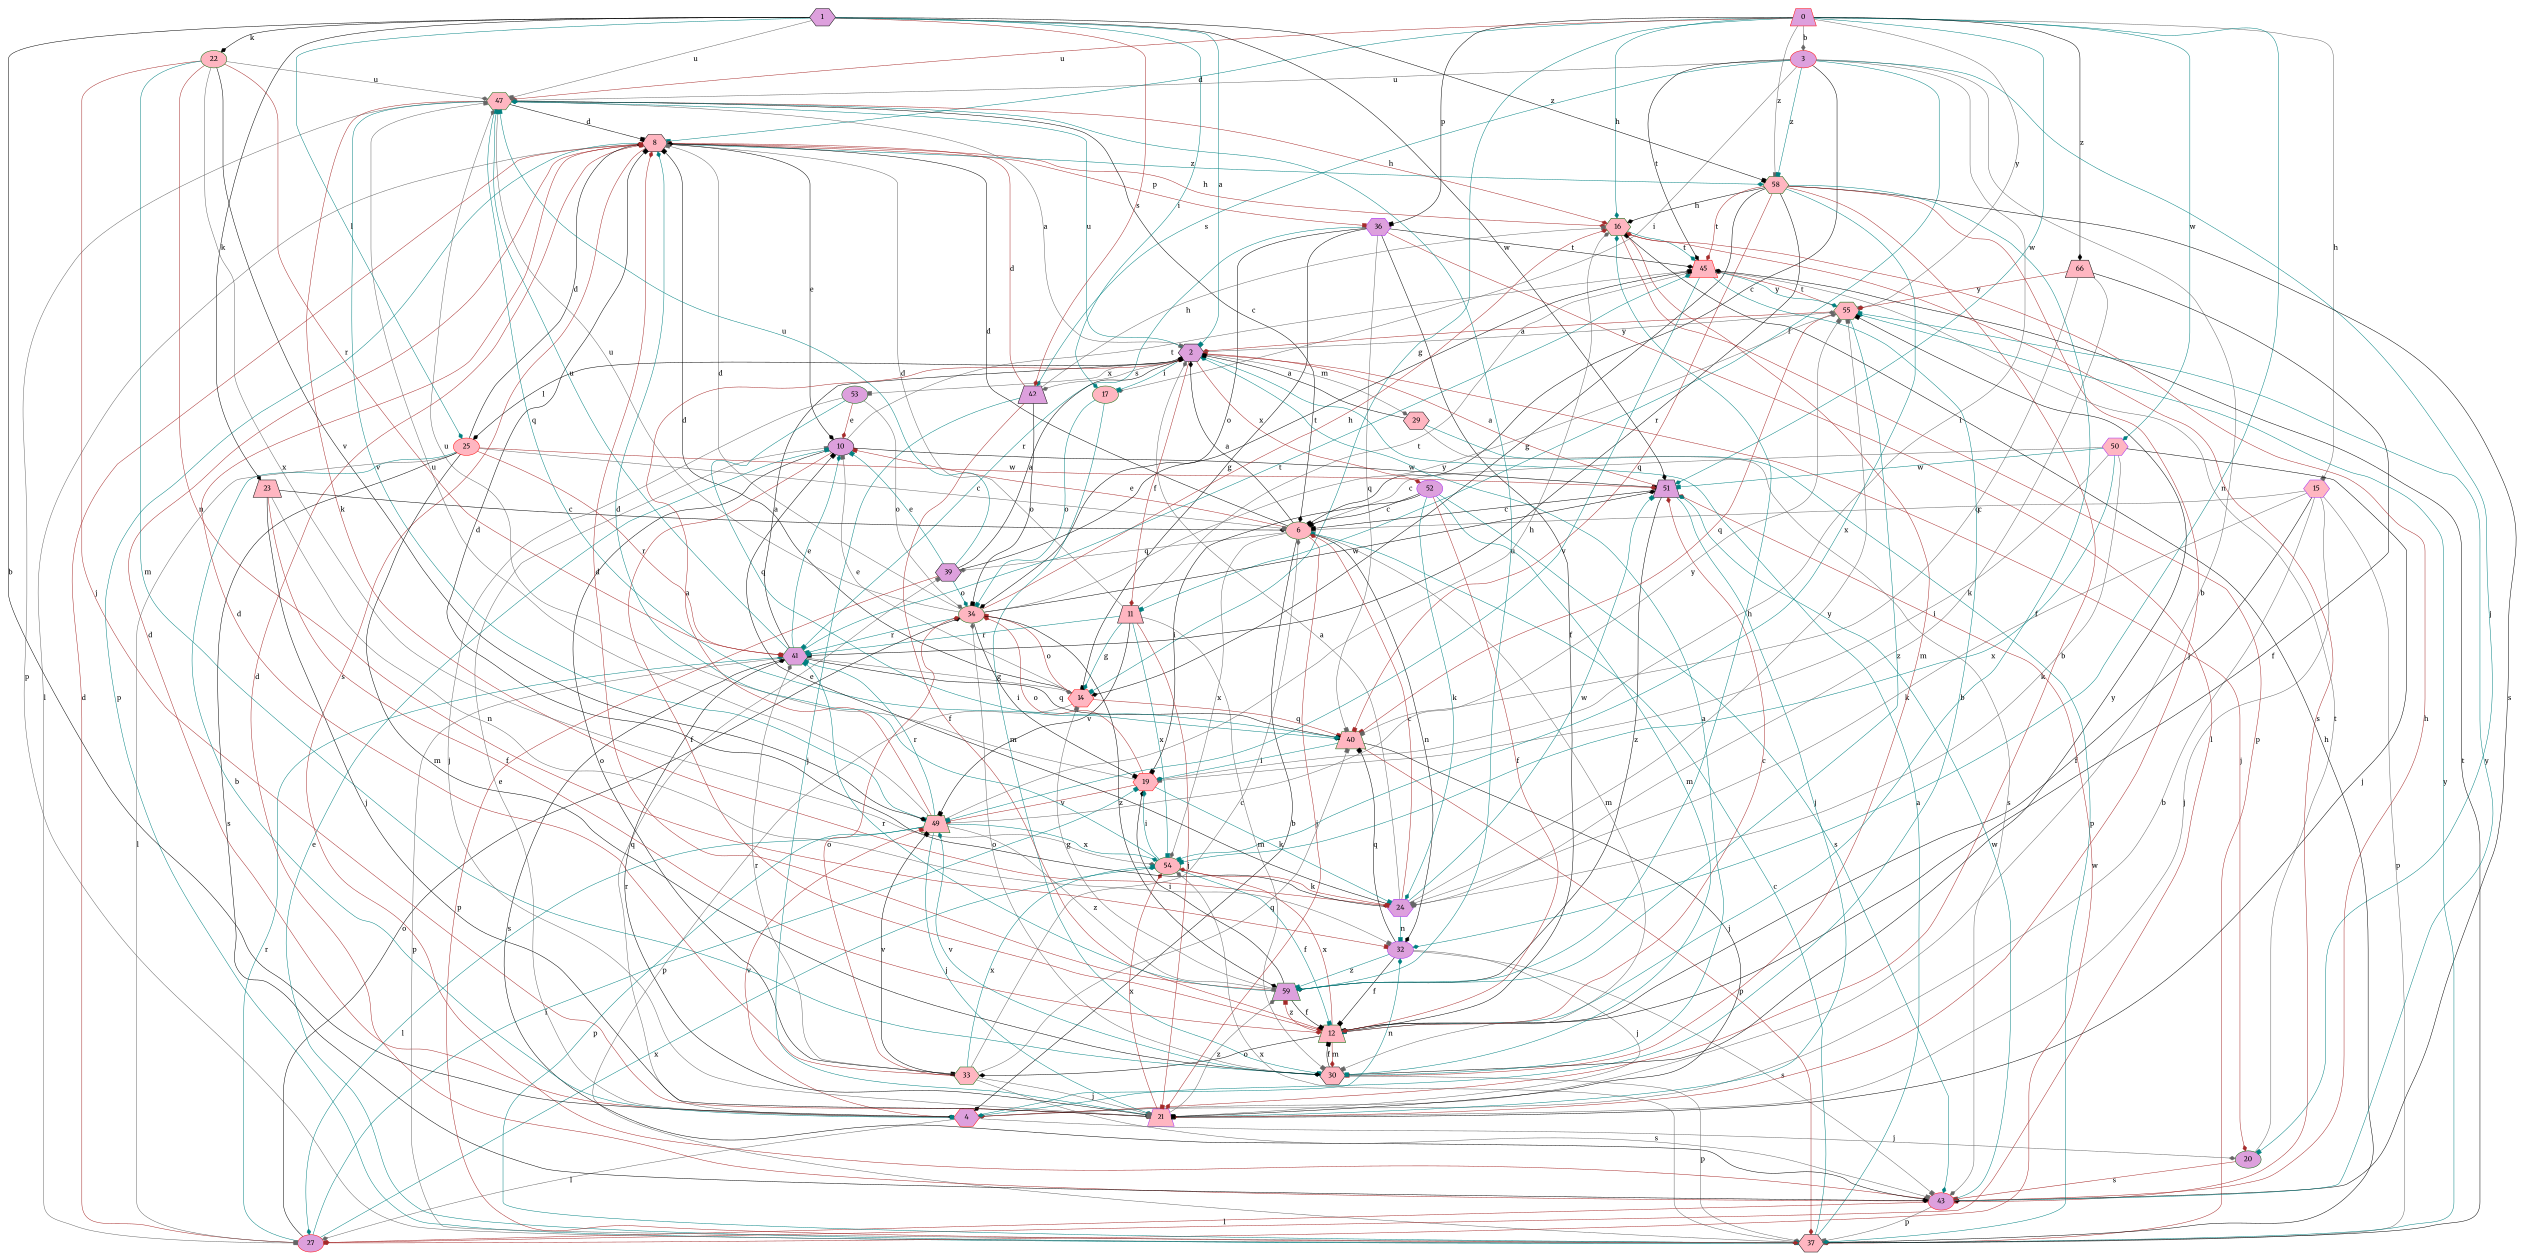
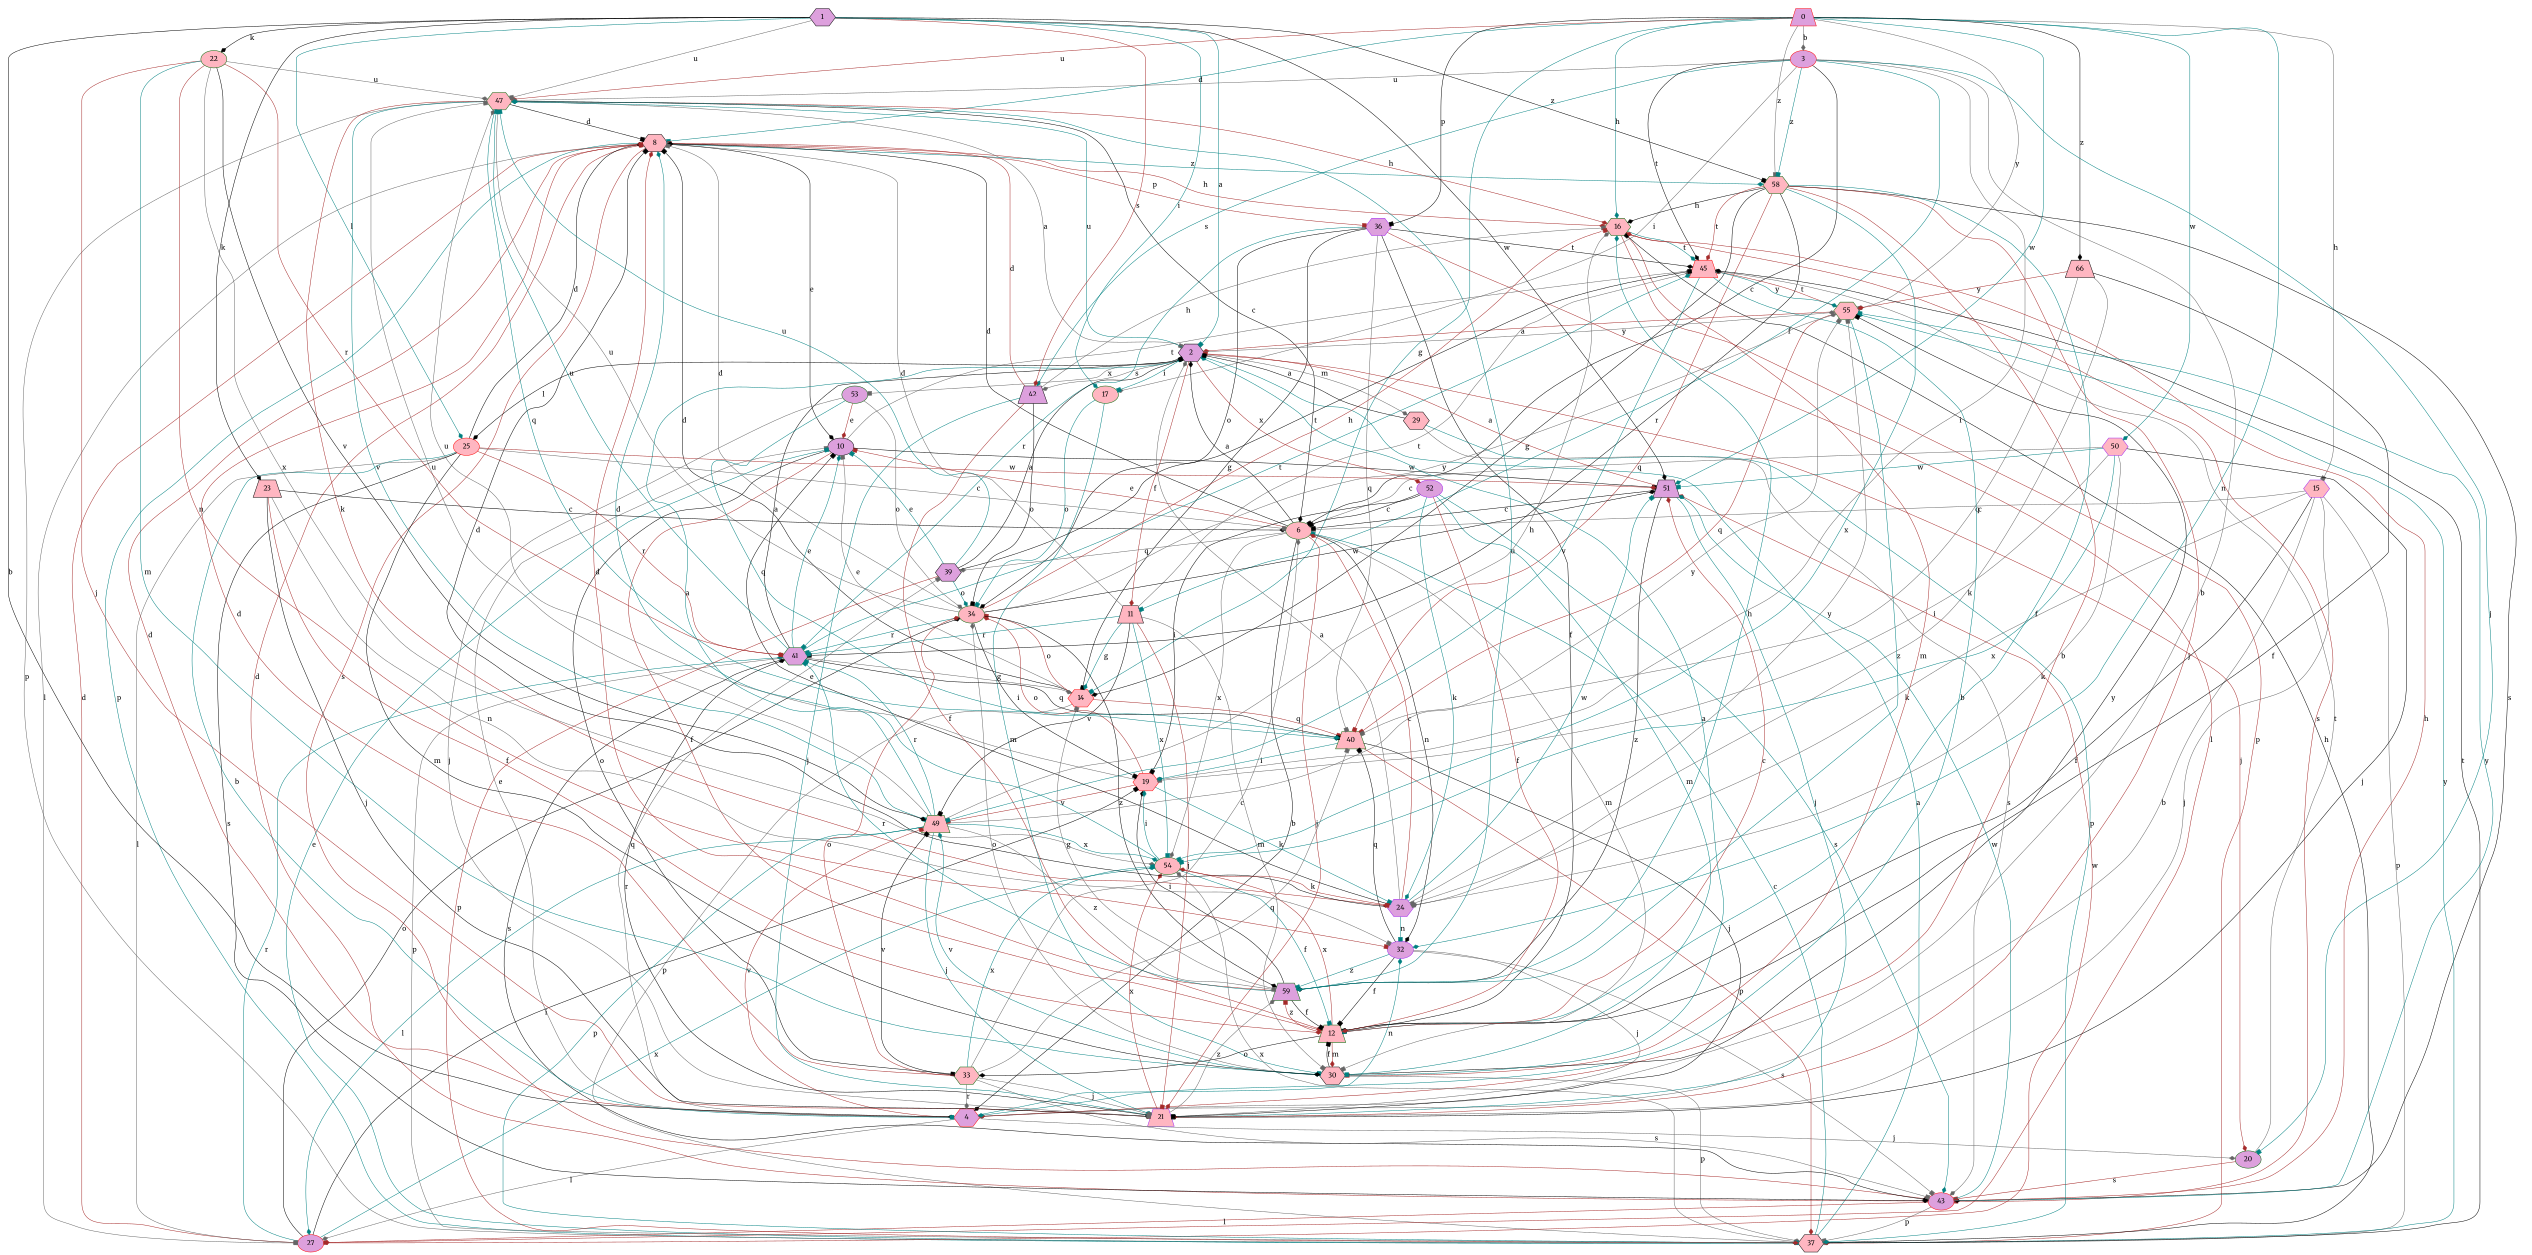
(656, 436) -> (656, 436)
(1303, 436) -> (1303, 436)
(771, 935) -> (967, 1096)
(682, 958) -> (682, 958)
